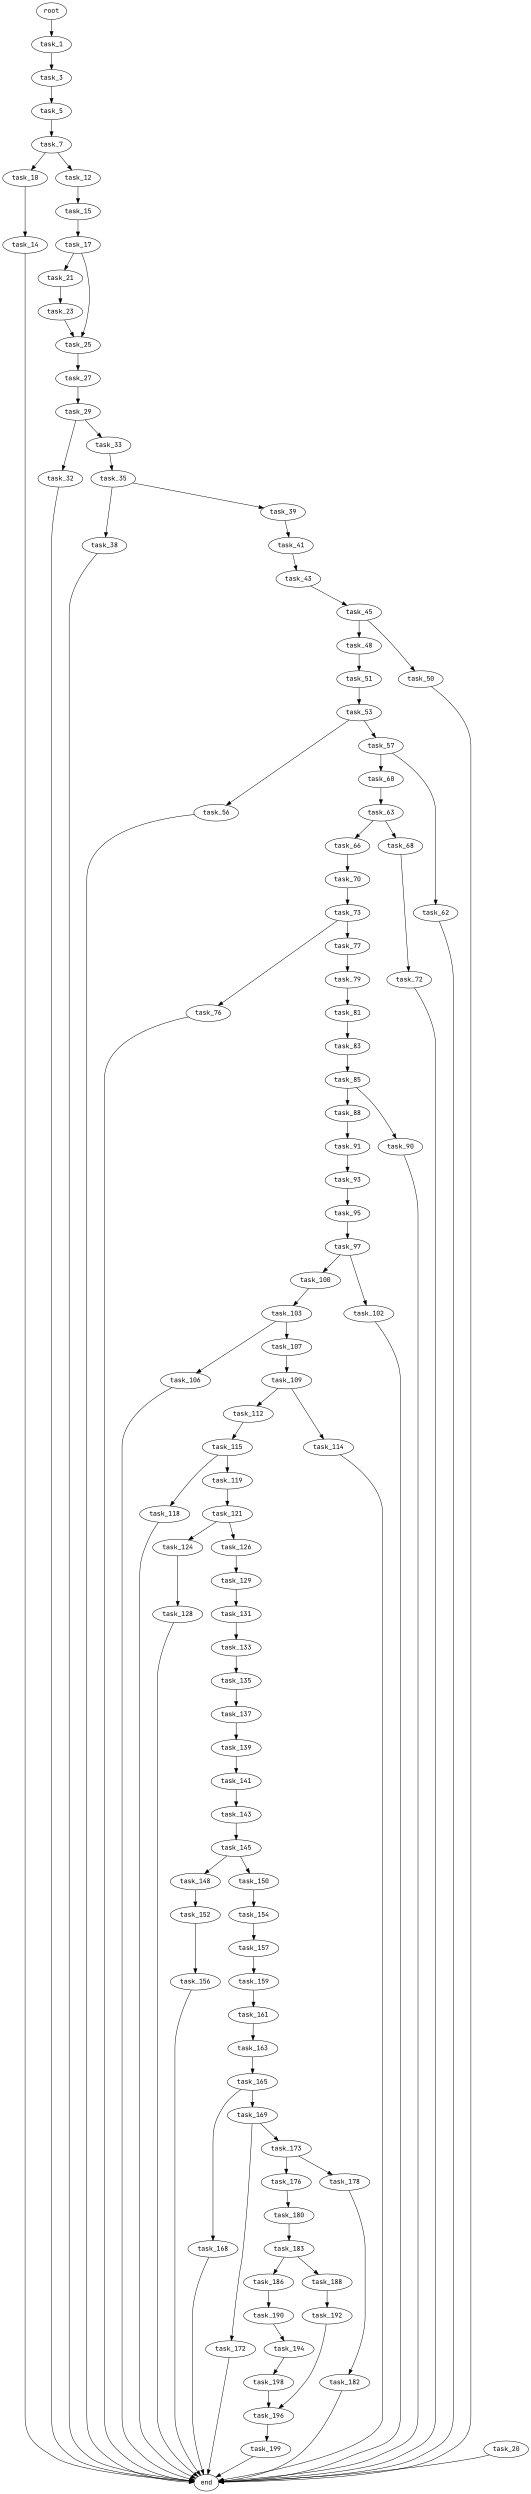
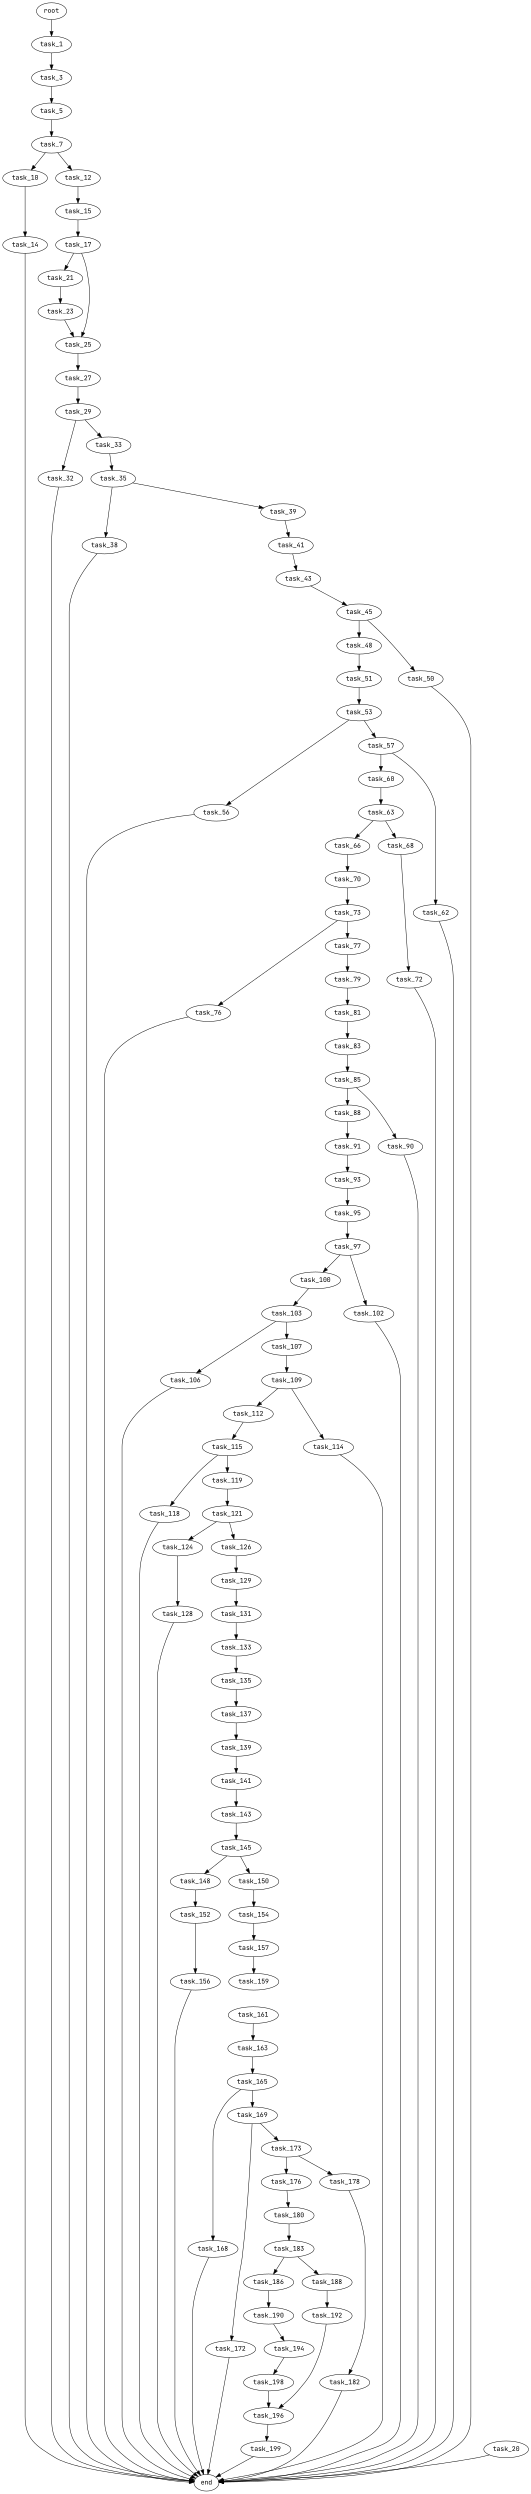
(254, 1996) -> none
